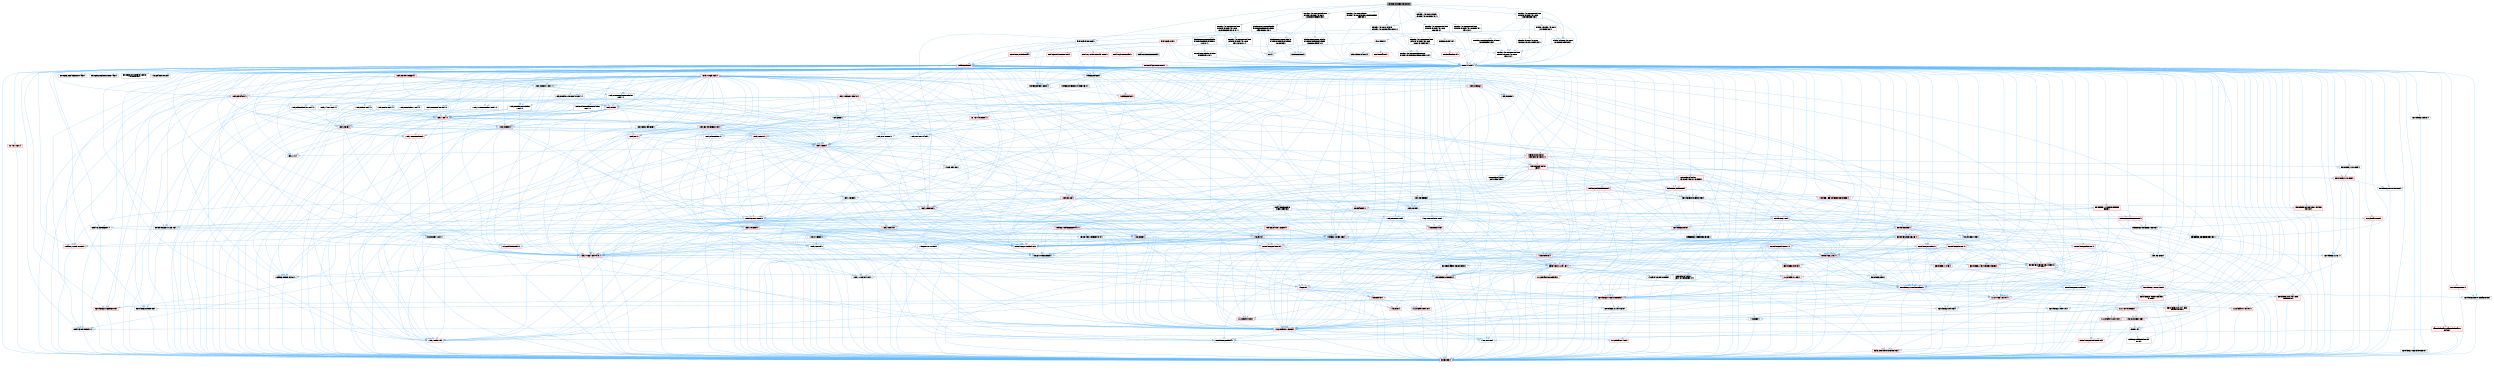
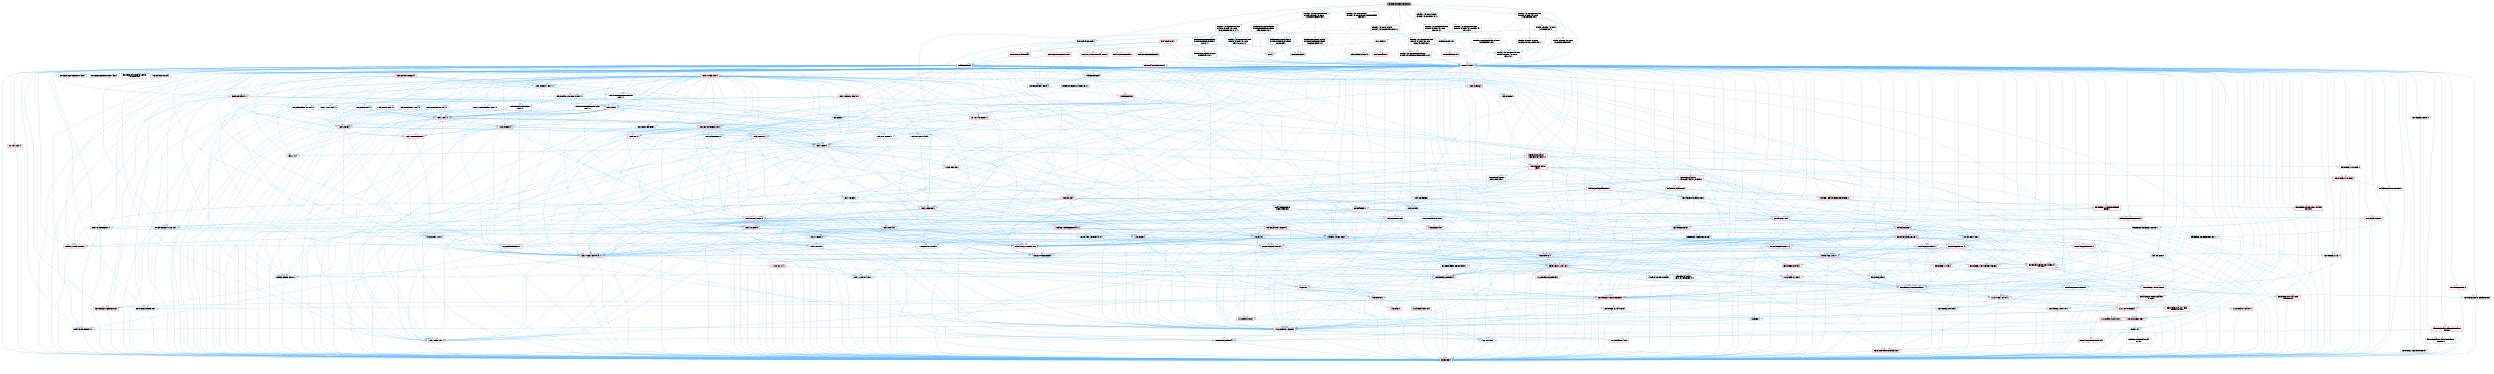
(239, 96) -> (239, 96)
none -> (779, 266)
none -> (2441, 341)
